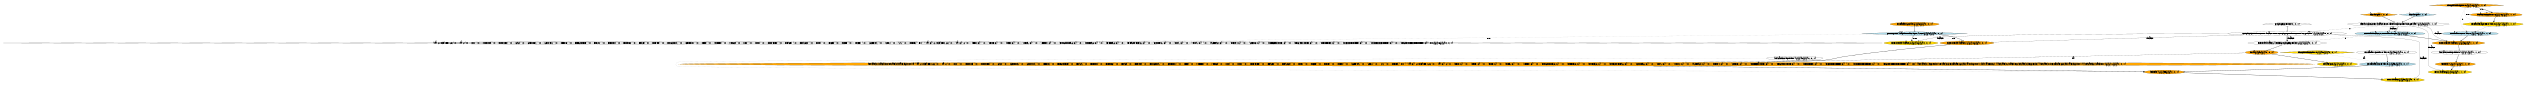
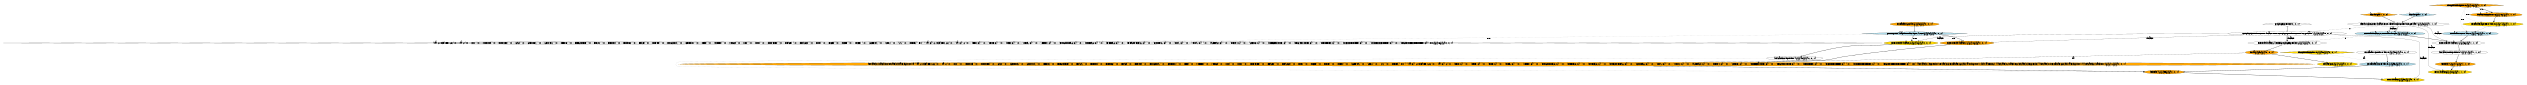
(2462, 19) -> (2462, 19)
(2458, 43) -> (2458, 43)
none -> (1846, 46)
